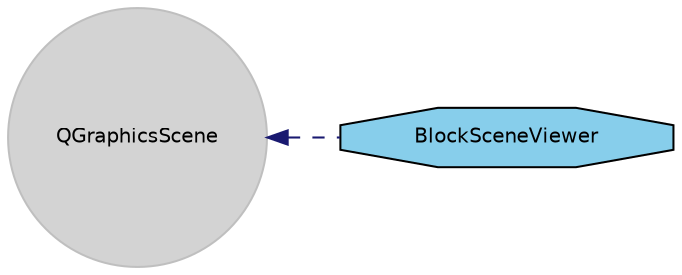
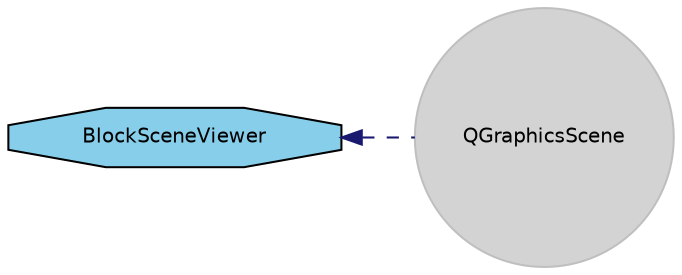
(314, 138) -> (389, 138)
